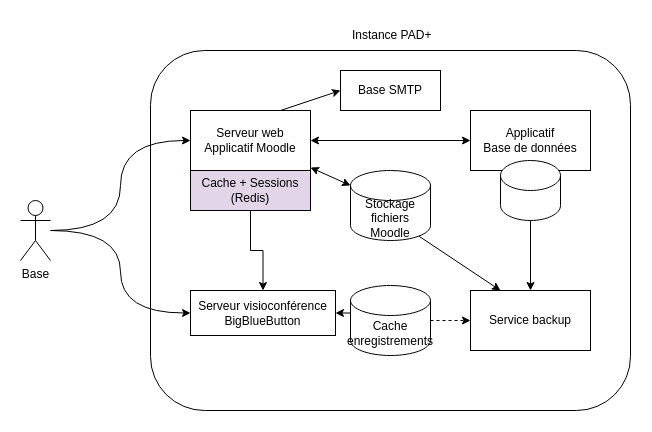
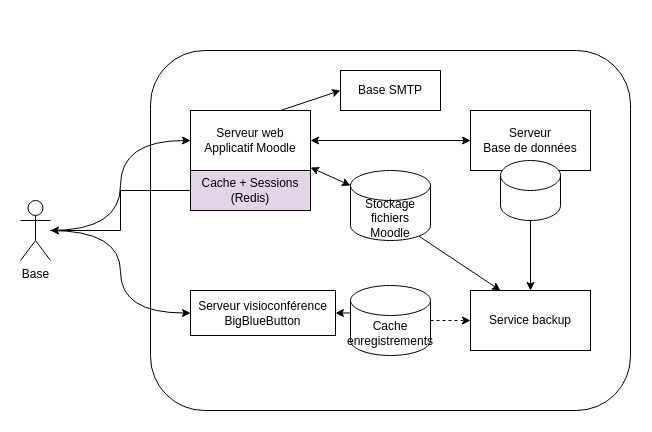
(391, 36) -> none
(531, 141) -> (531, 141)
(253, 251) -> (121, 201)
